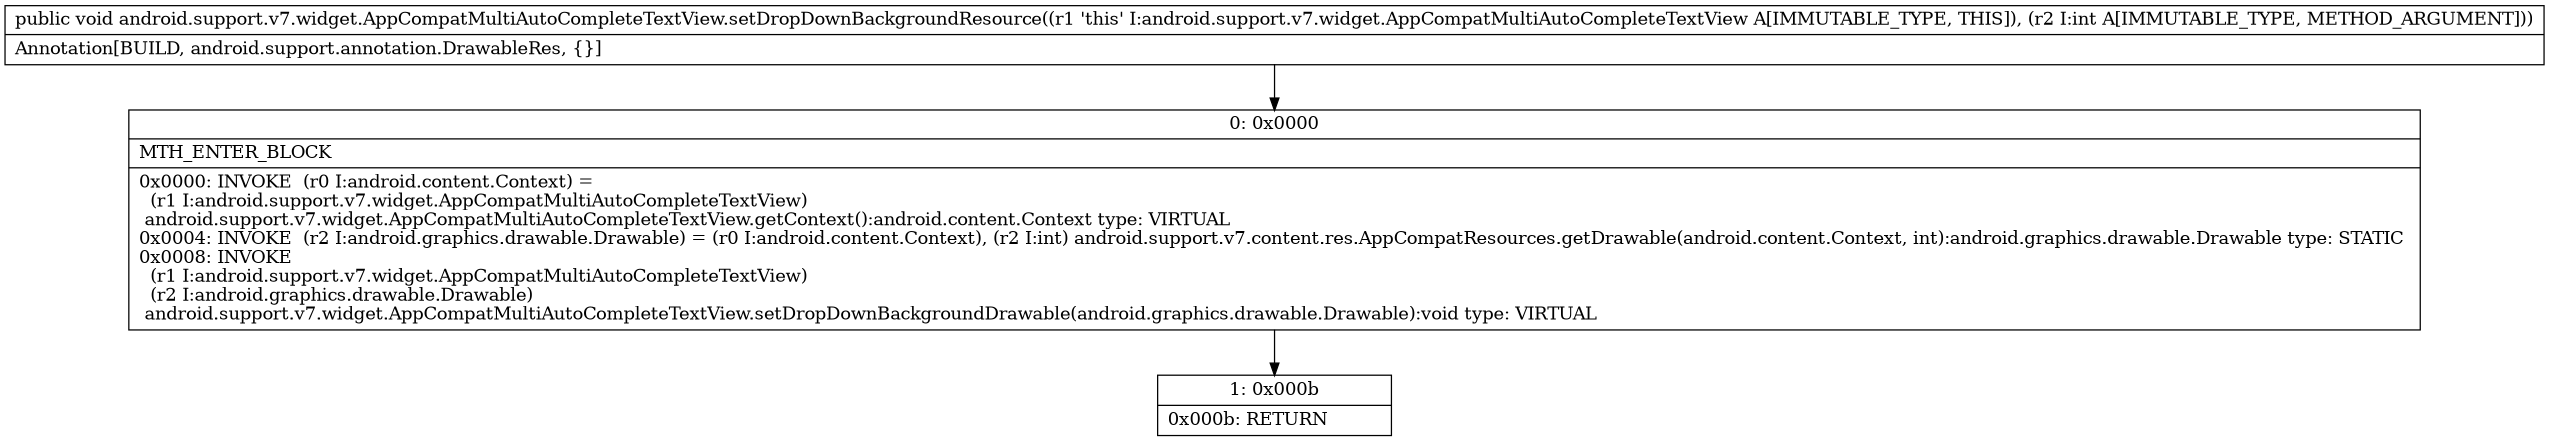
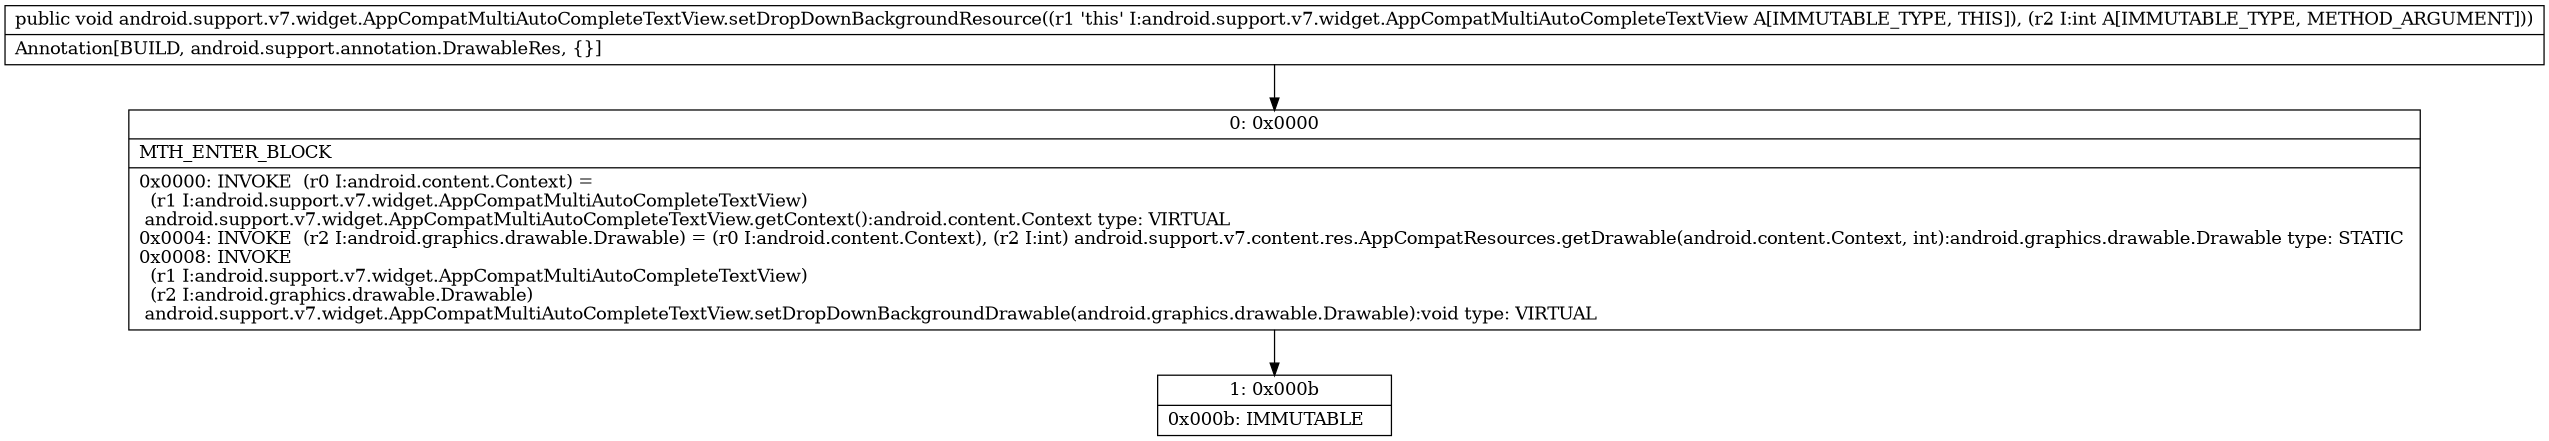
(1256, 420) -> (1275, 420)
